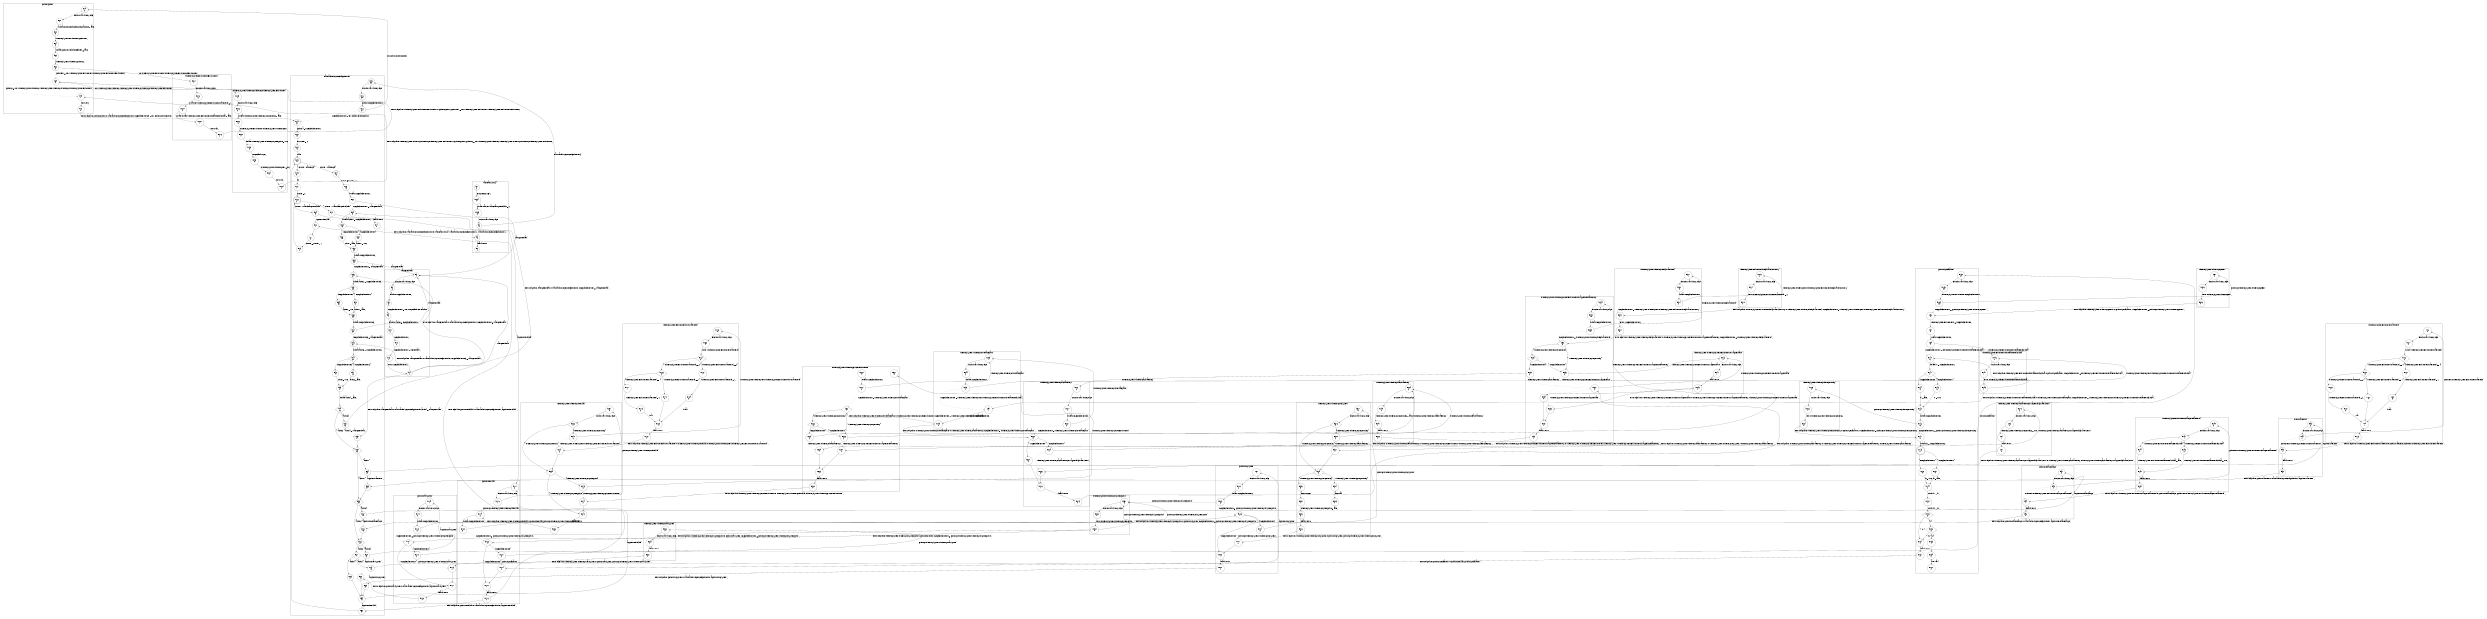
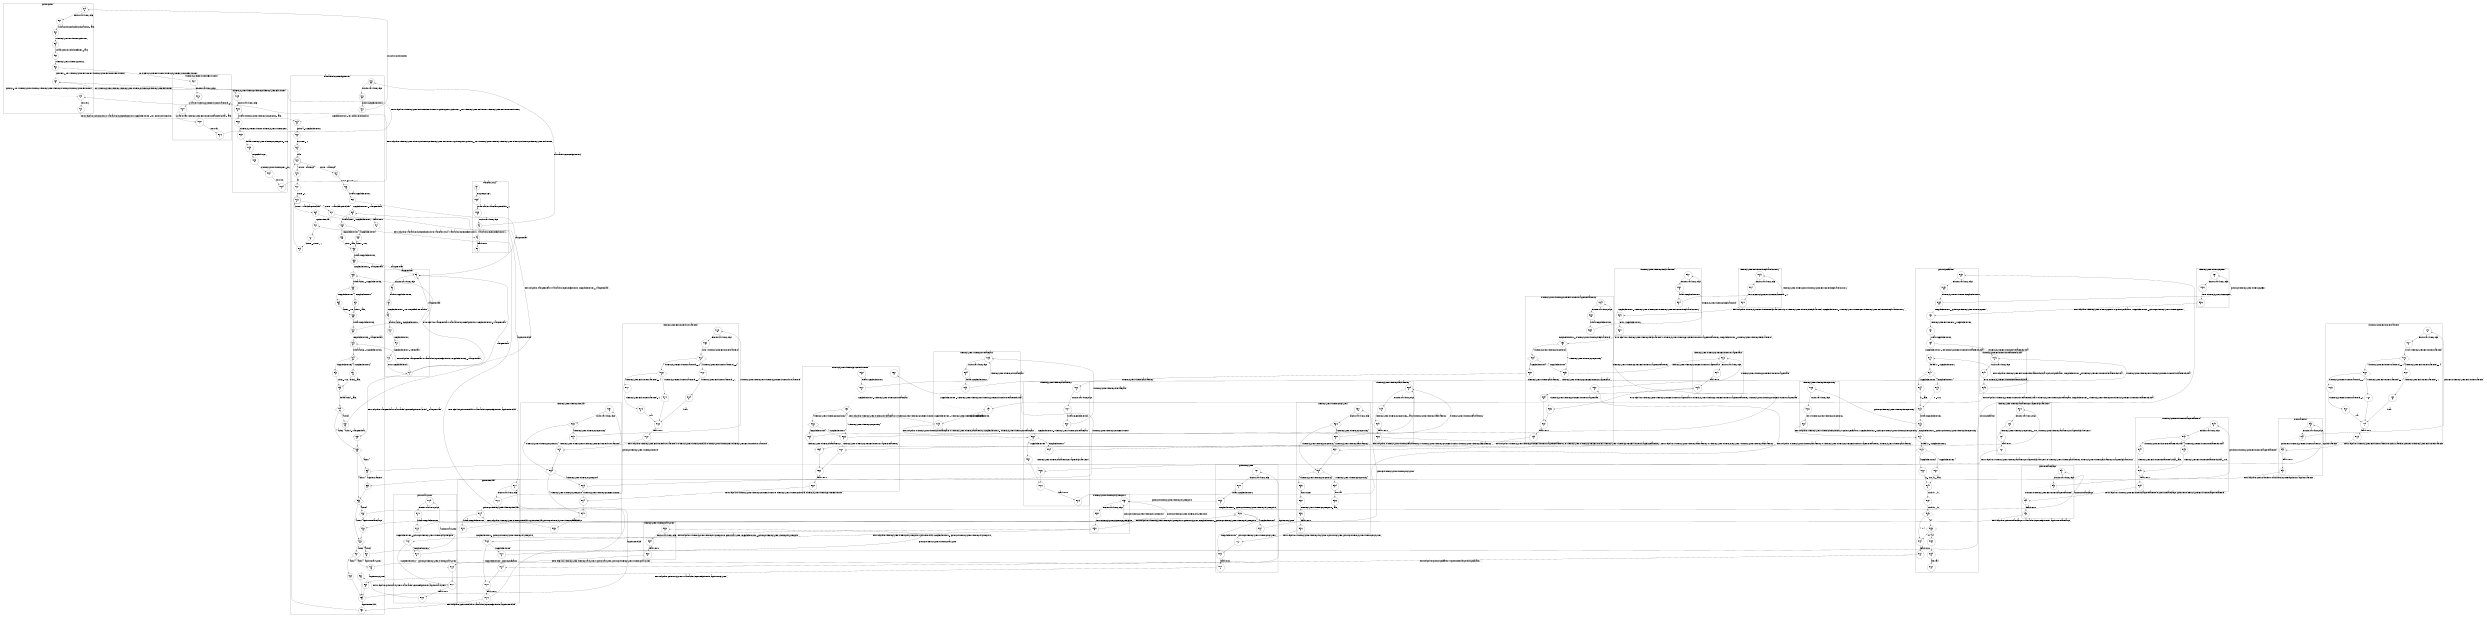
(1921, 451) -> (1922, 450)
